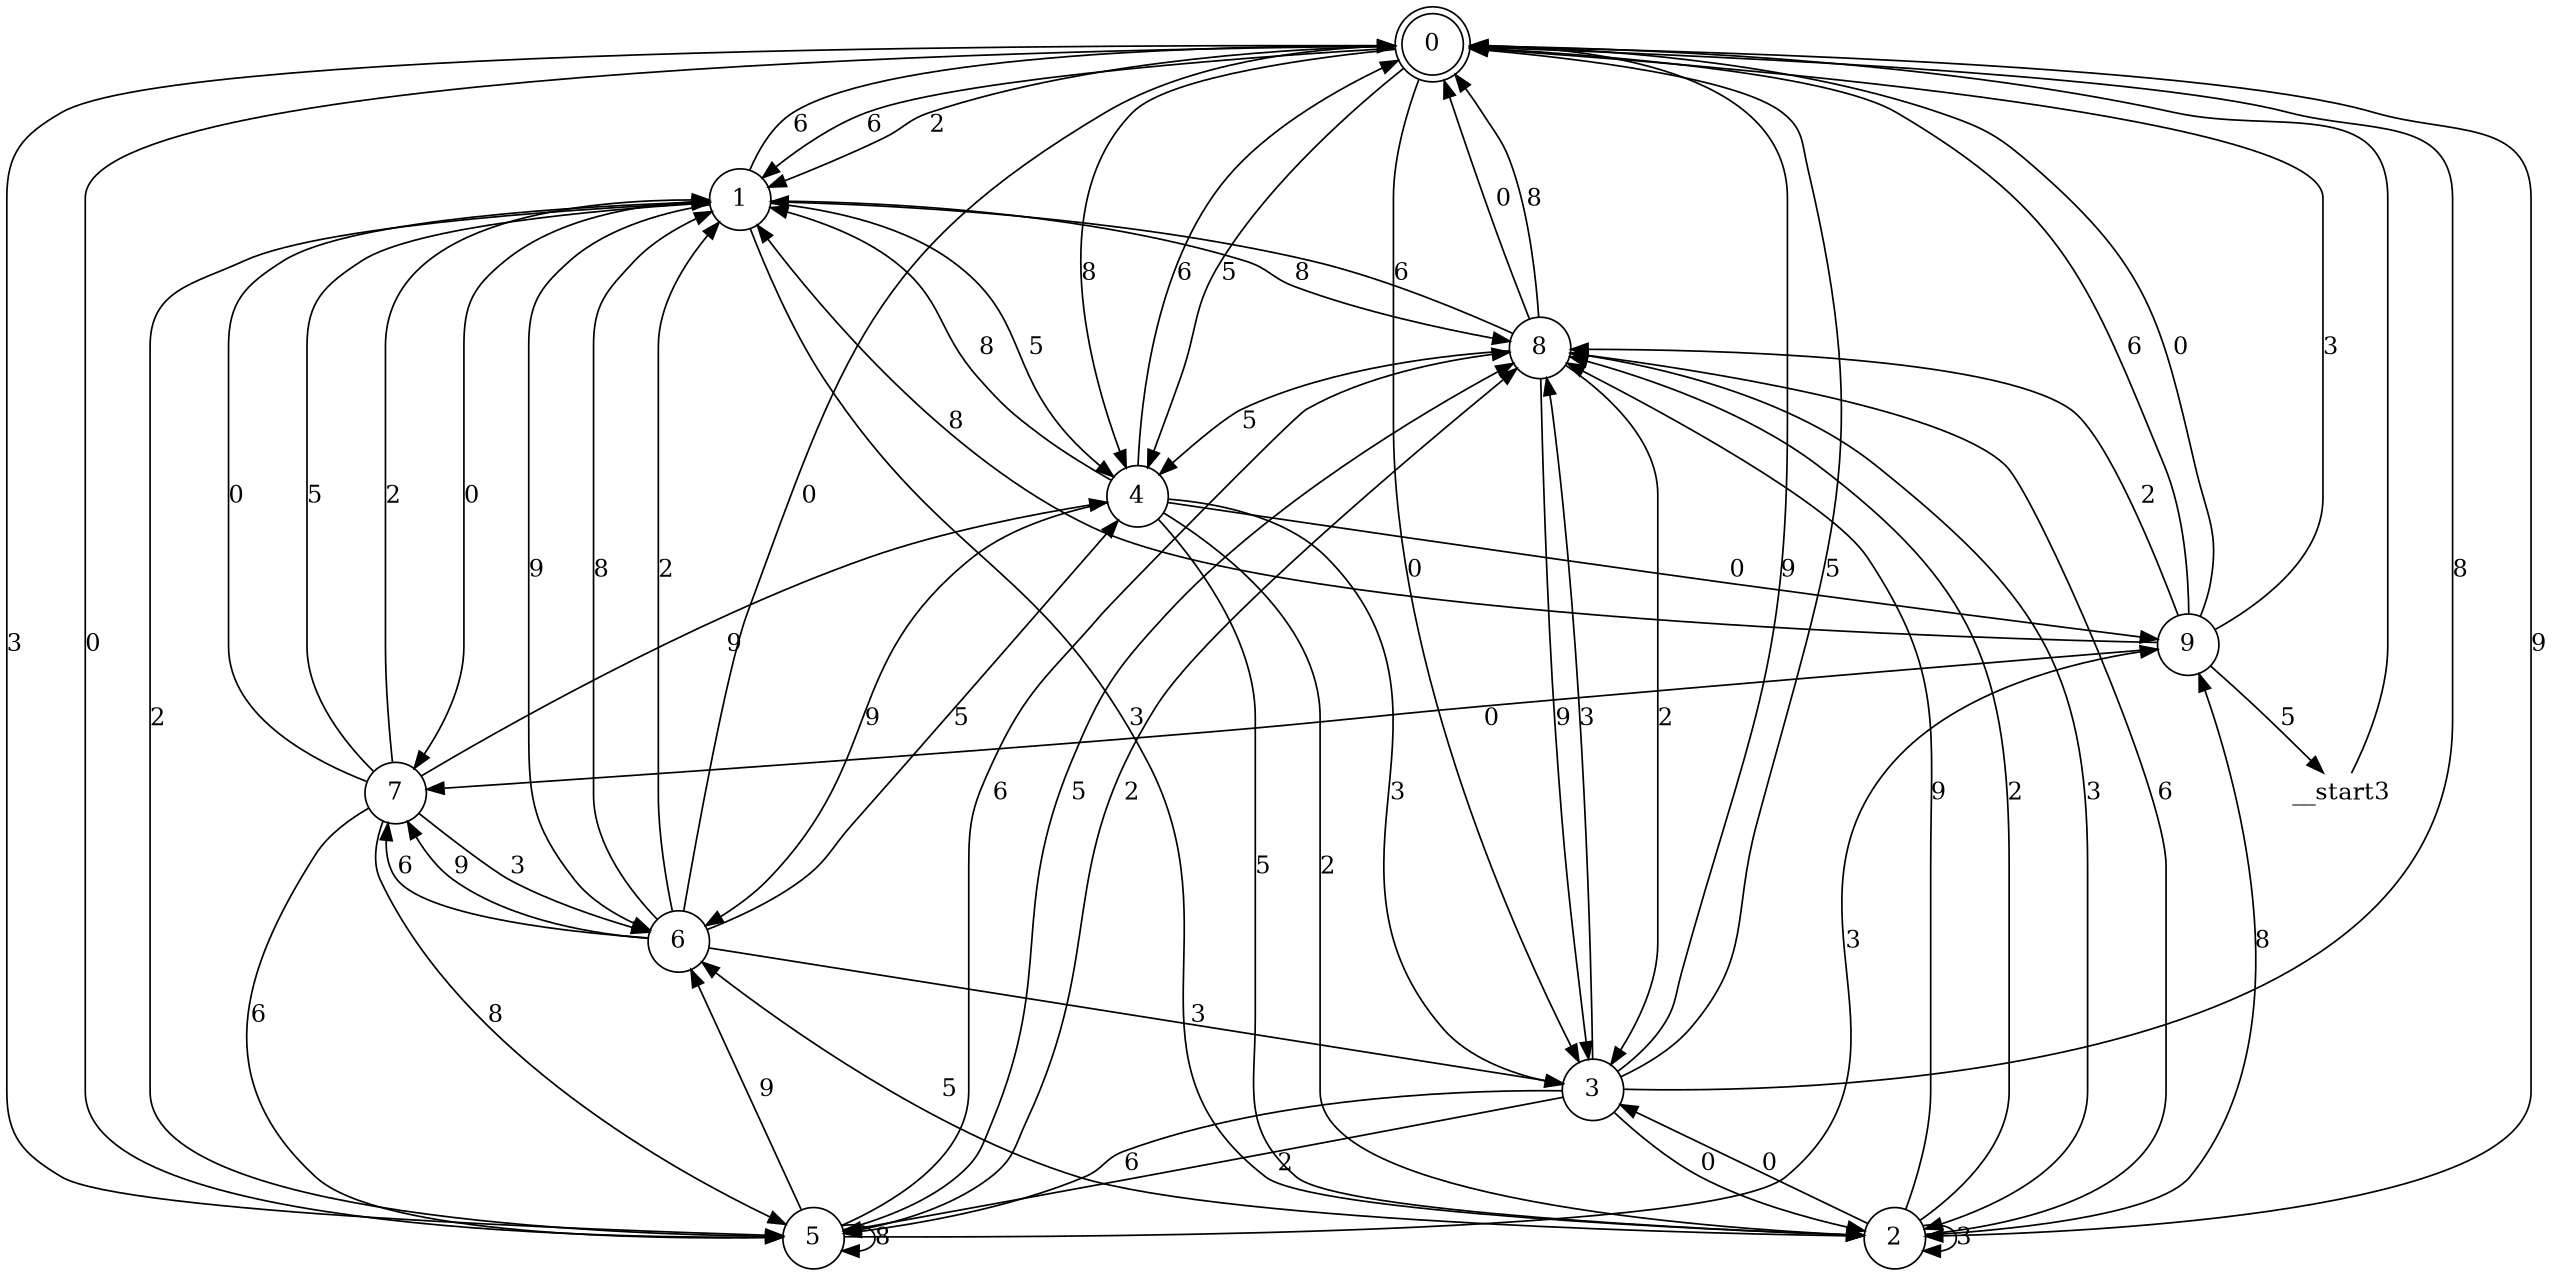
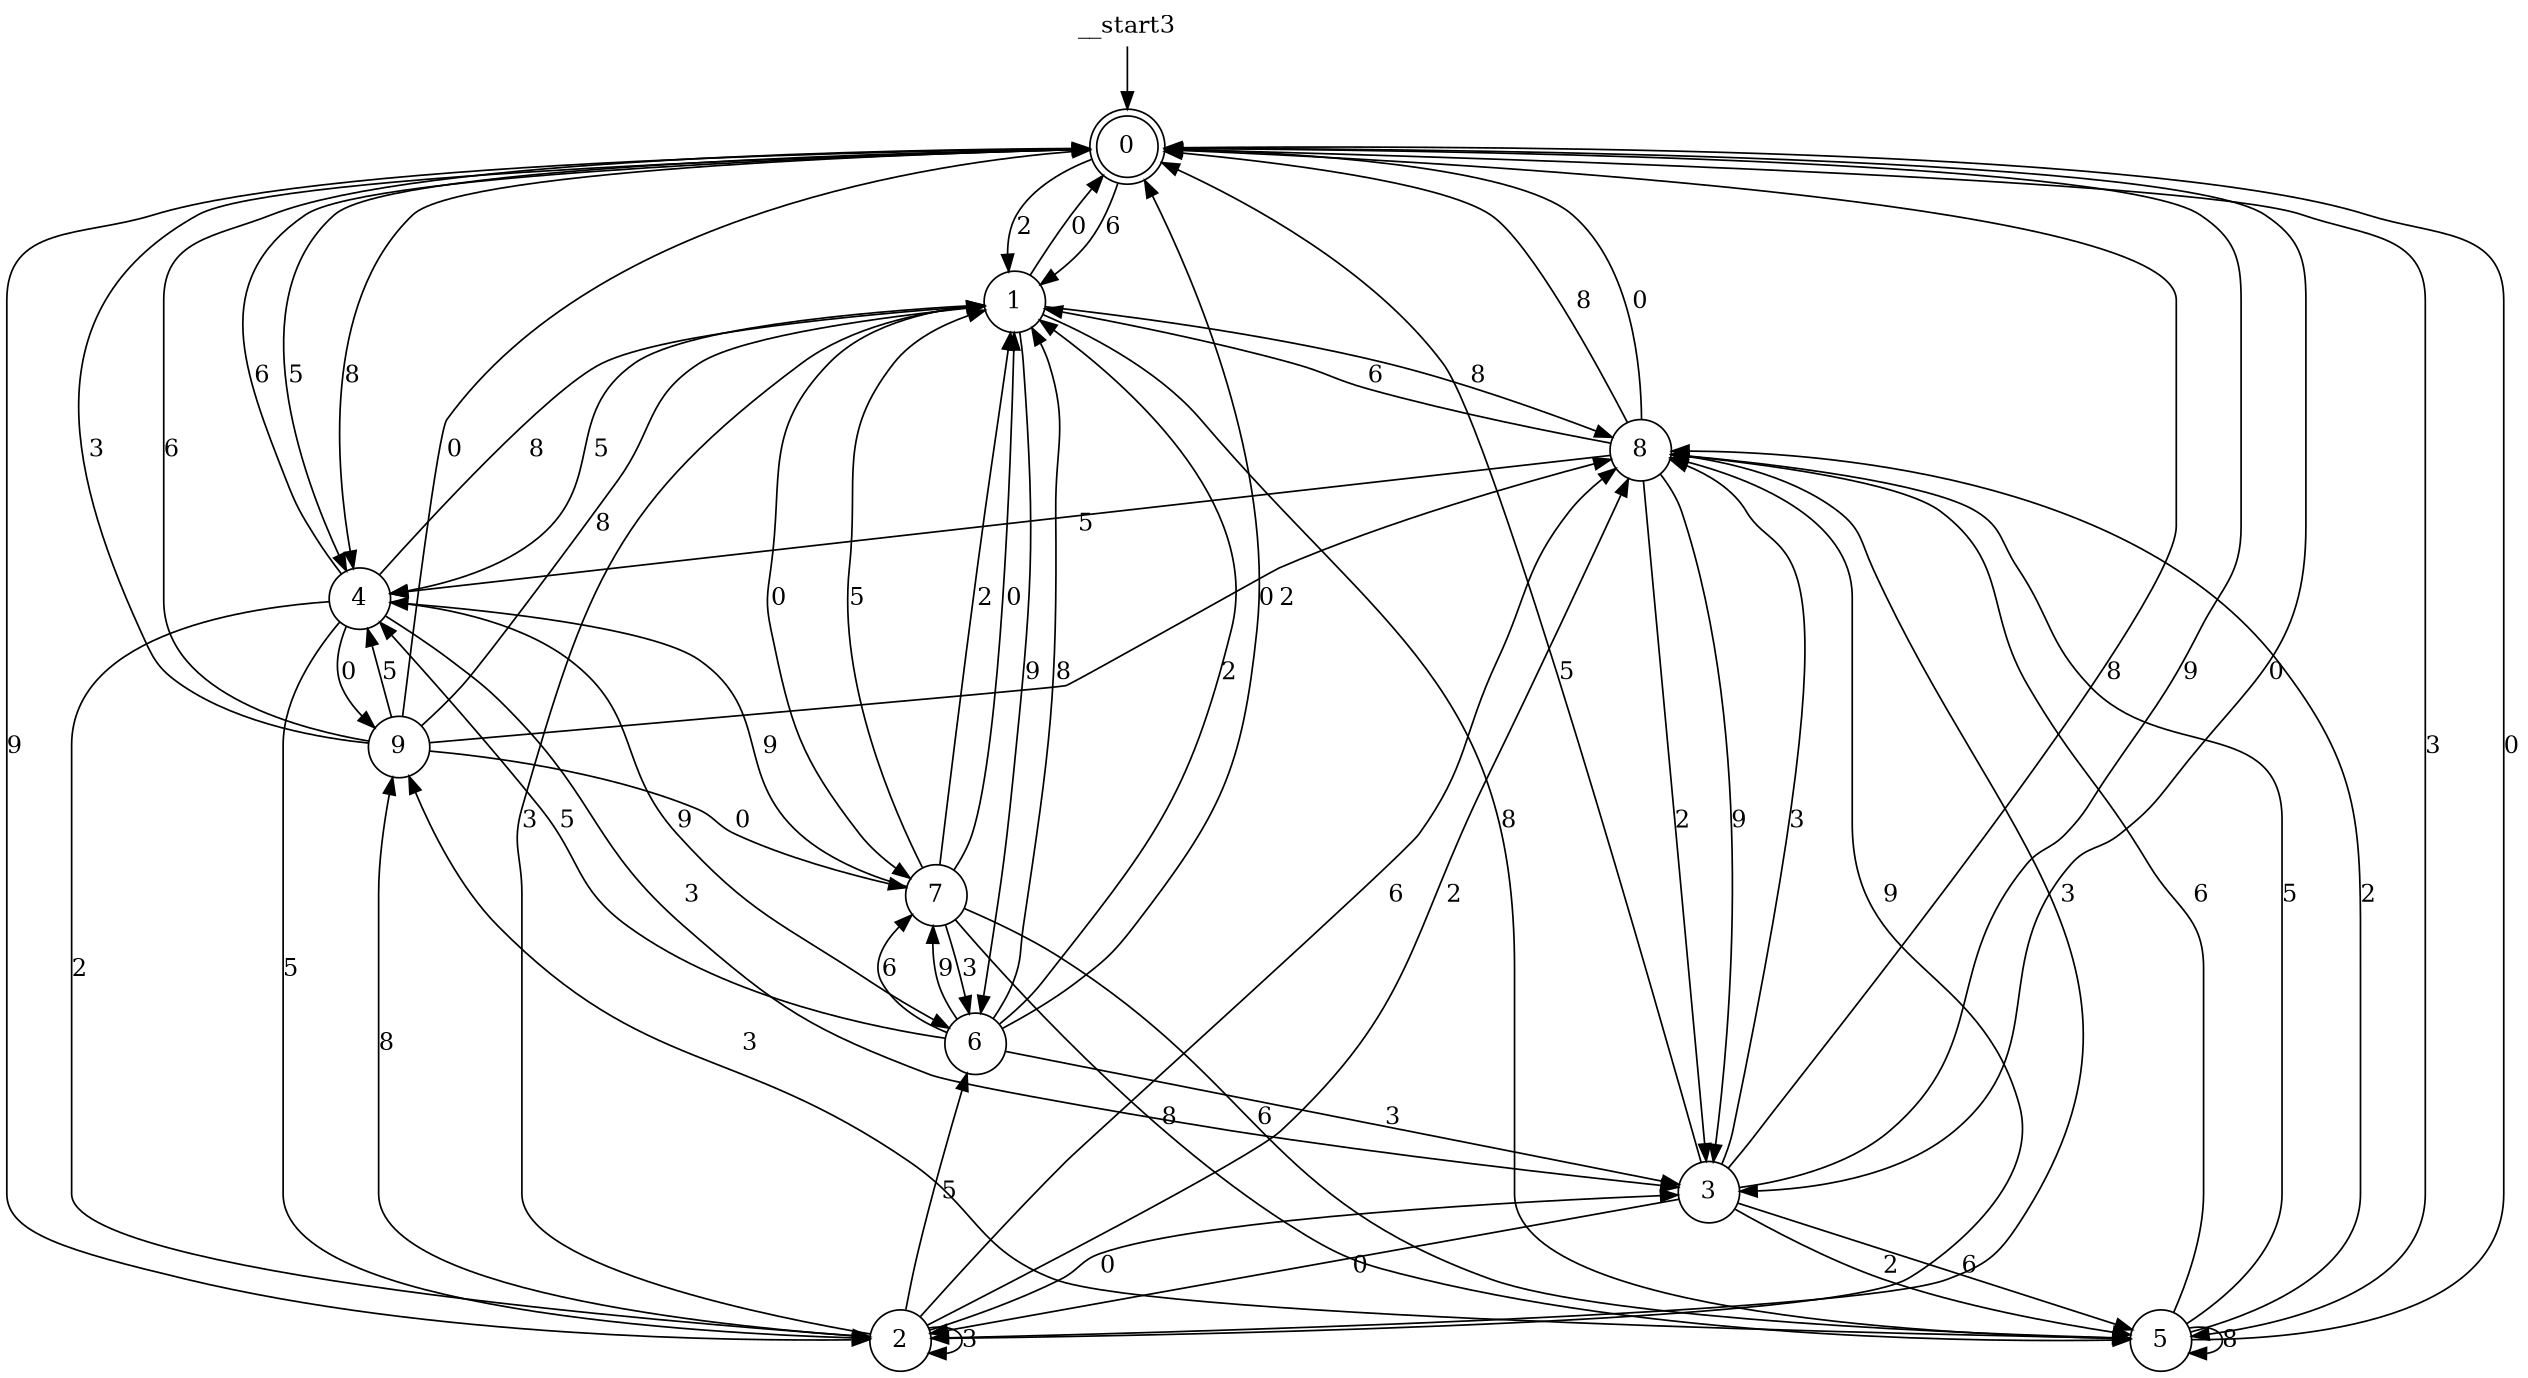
(802, 125) -> (1080, 228)
(2262, 713) -> (382, 682)
(159, 719) -> (1509, 821)
(1184, 937) -> (517, 837)
(750, 1097) -> none
